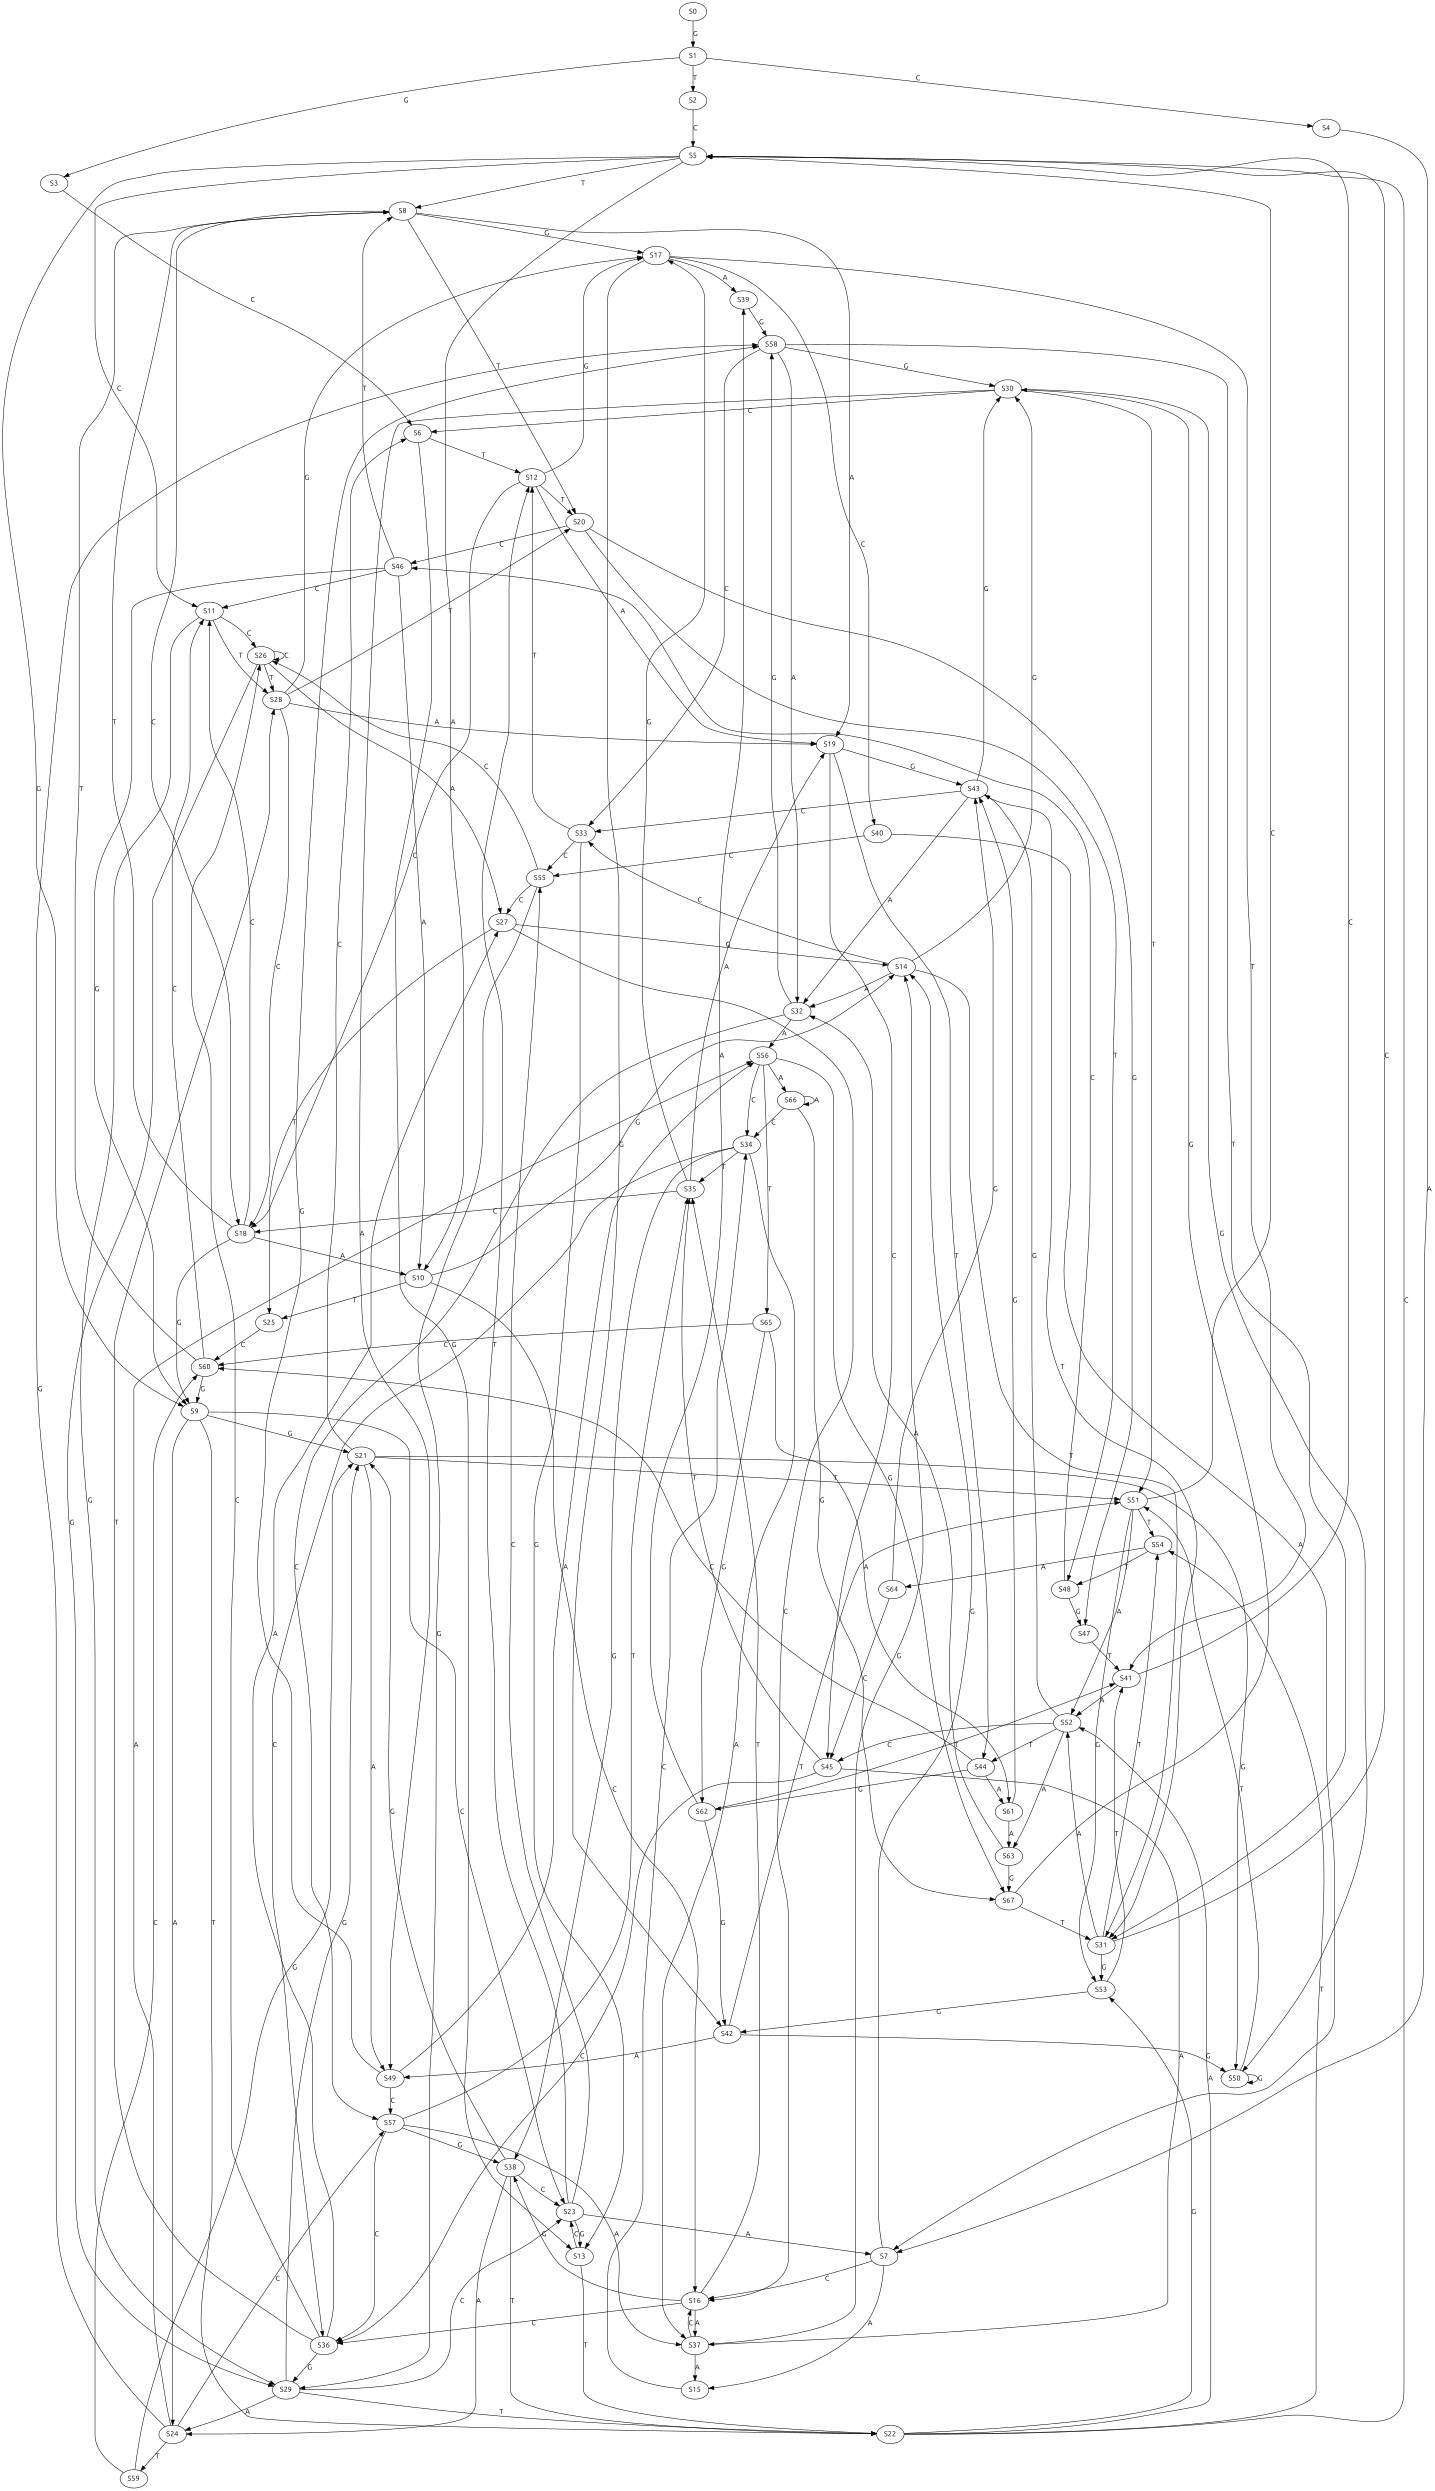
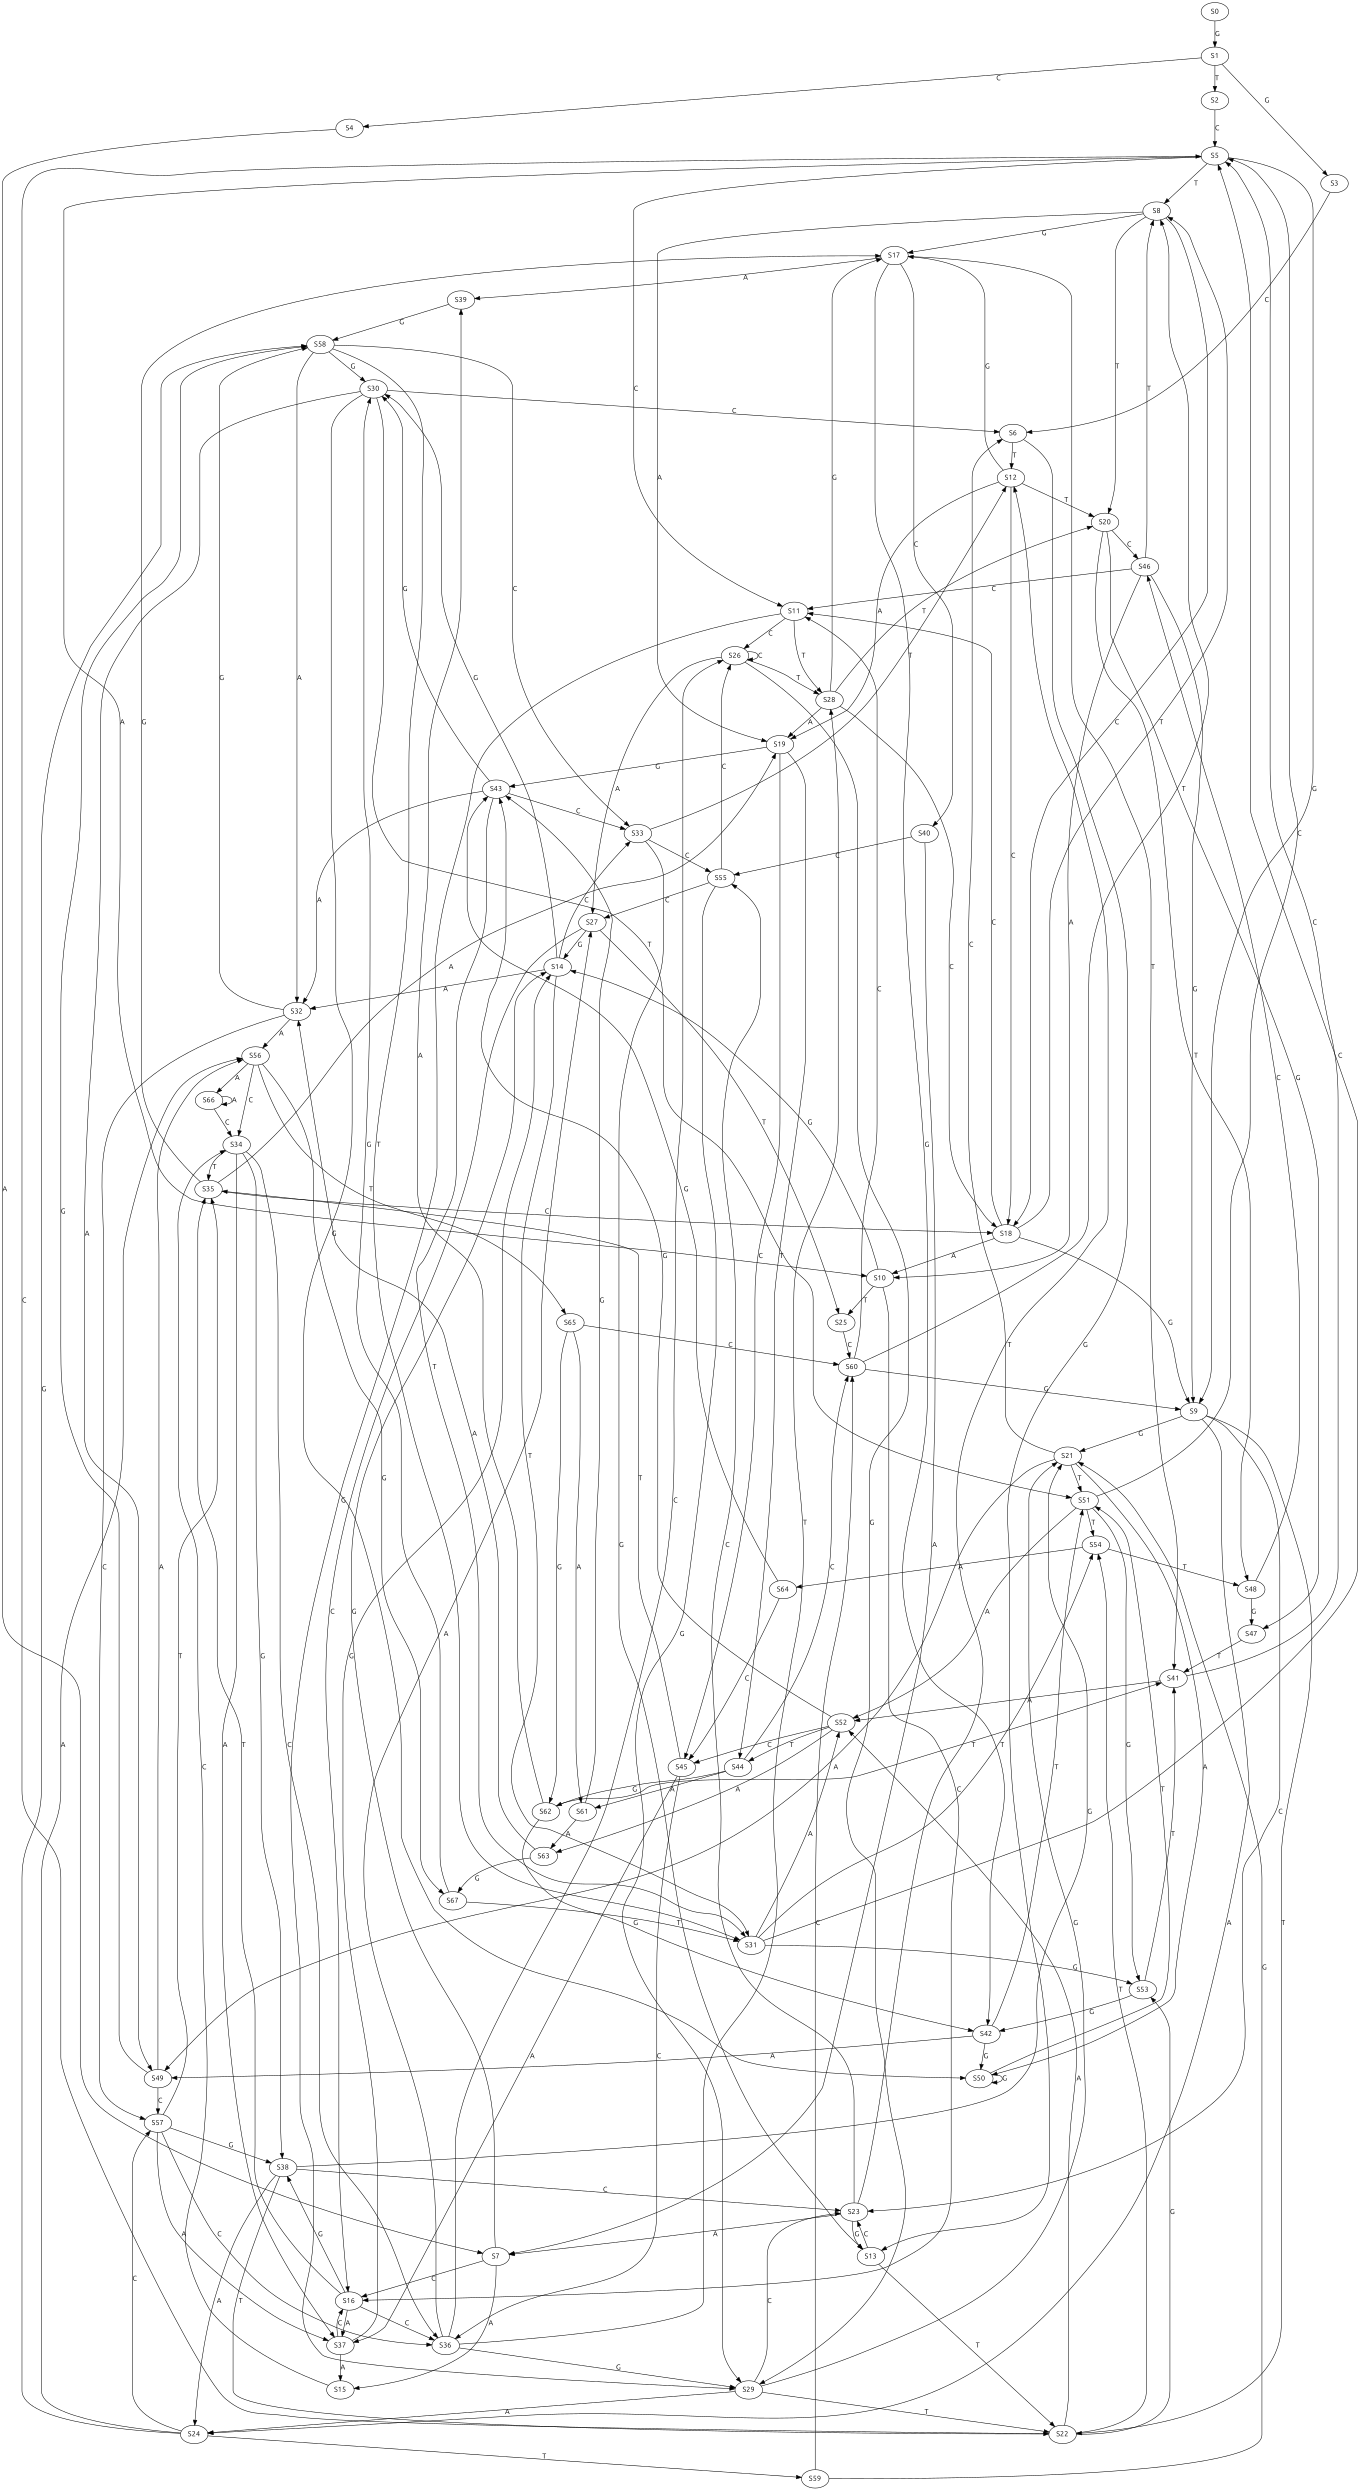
(818, 1545) -> none
(1243, 1767) -> (1205, 1767)
